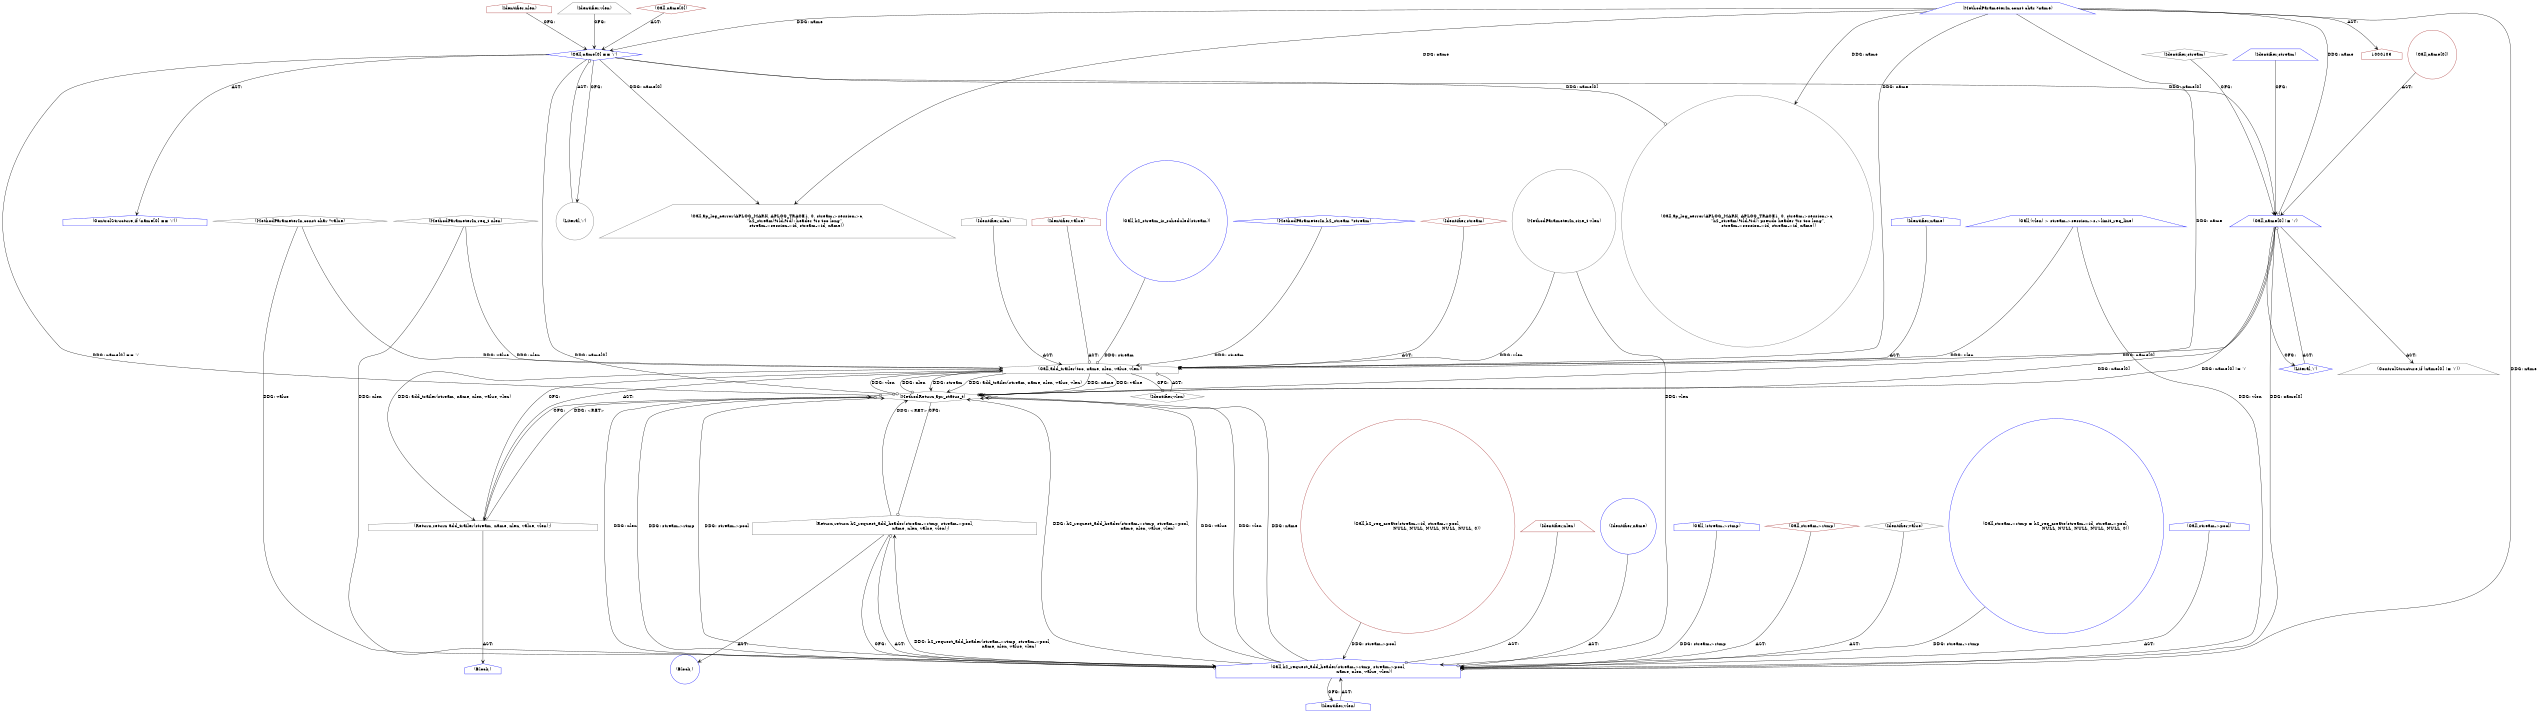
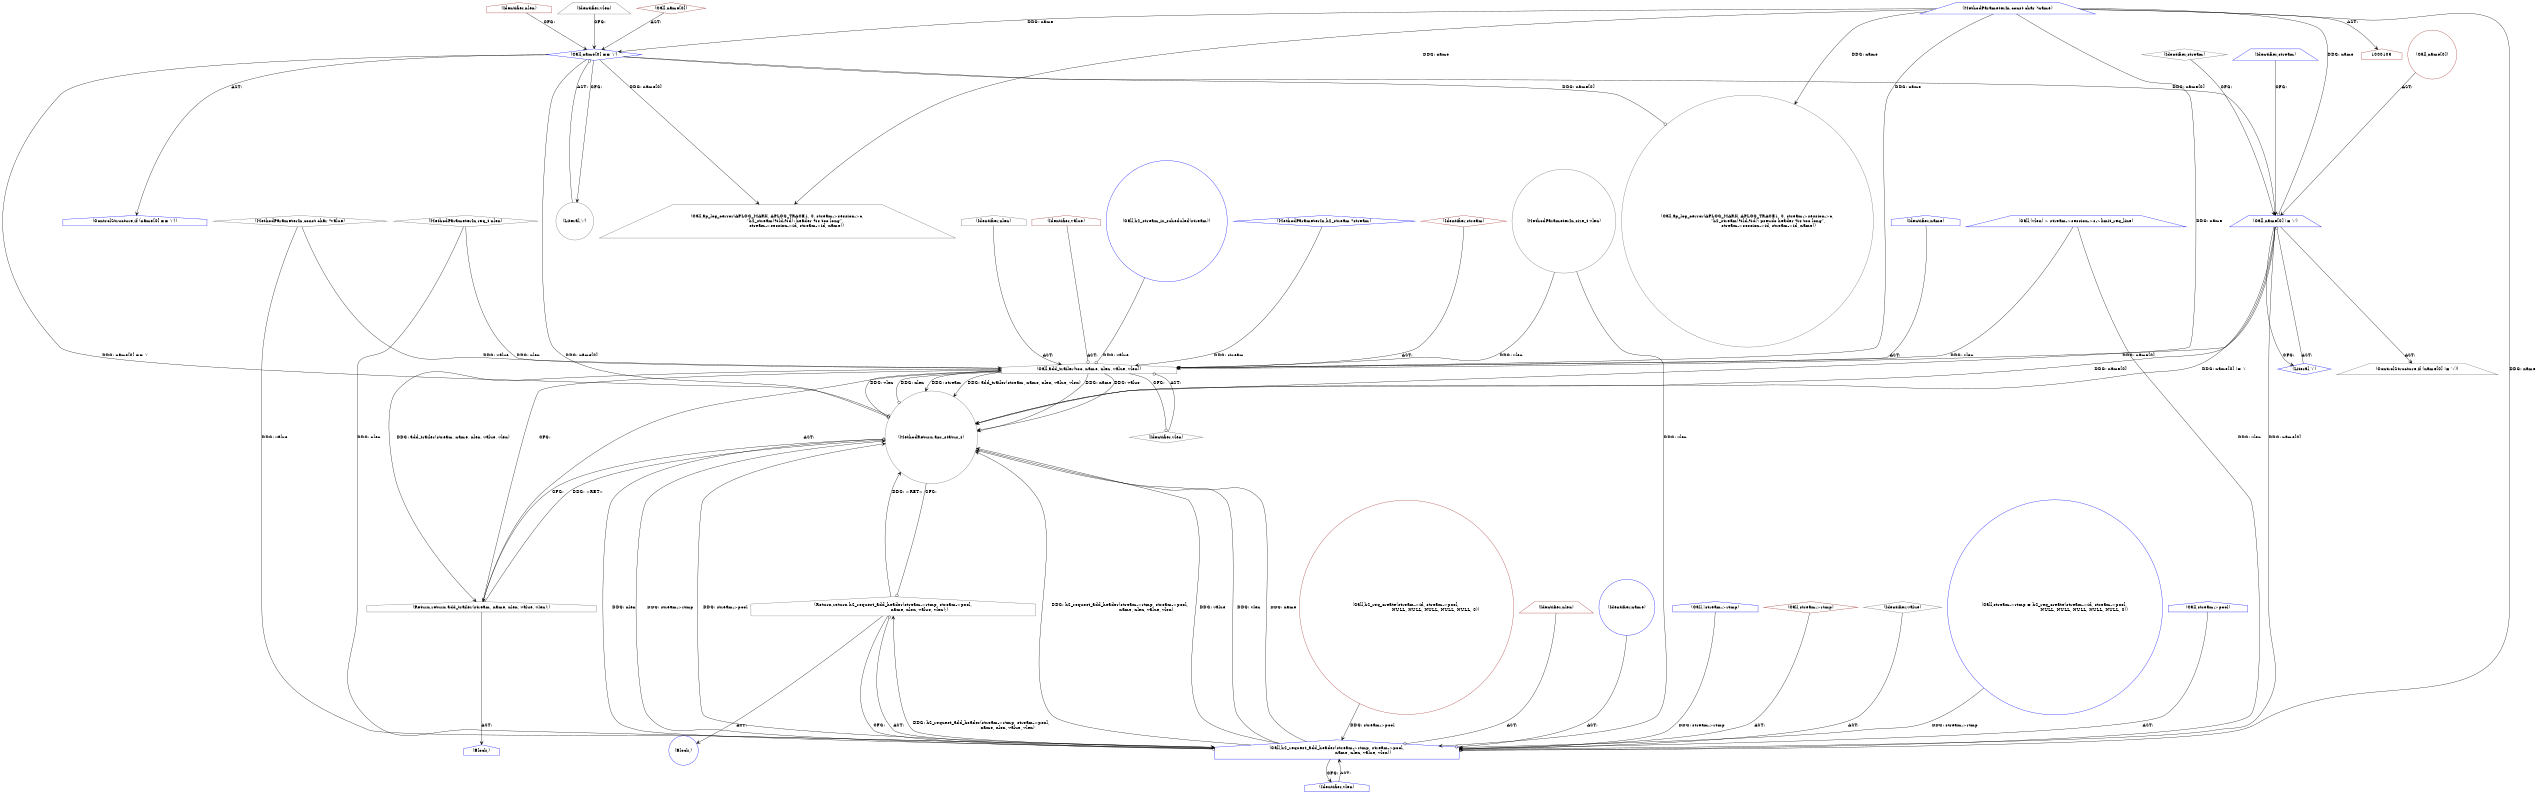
(1119, 355) -> (1116, 355)
(933, 397) -> (931, 437)
